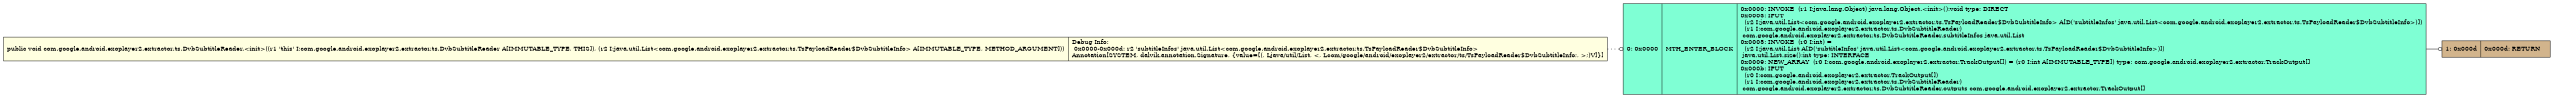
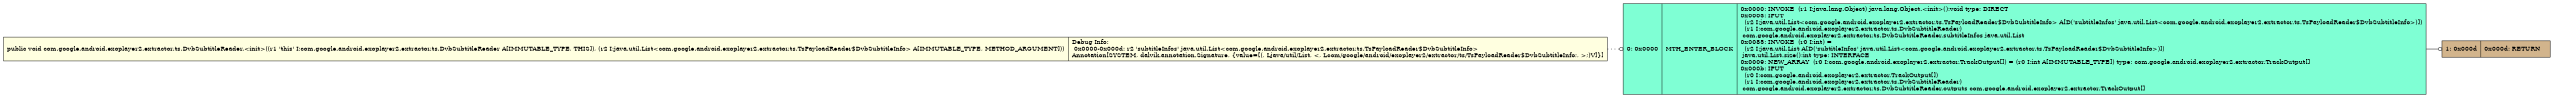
(1787, 42) -> (1787, 42)
